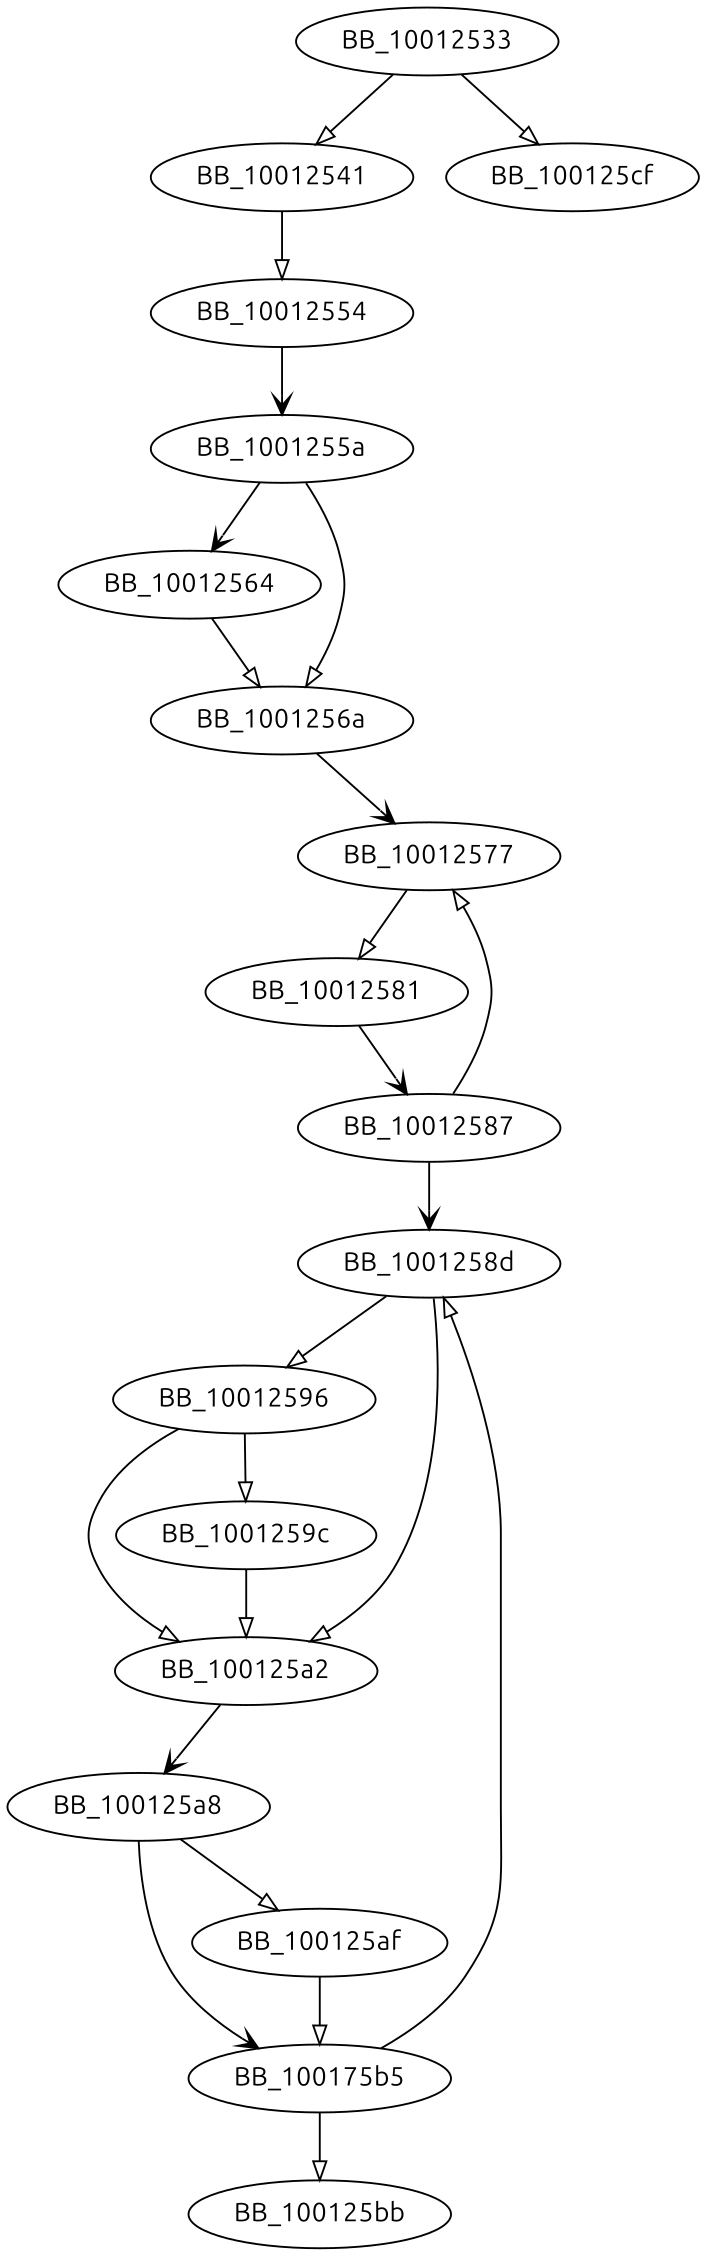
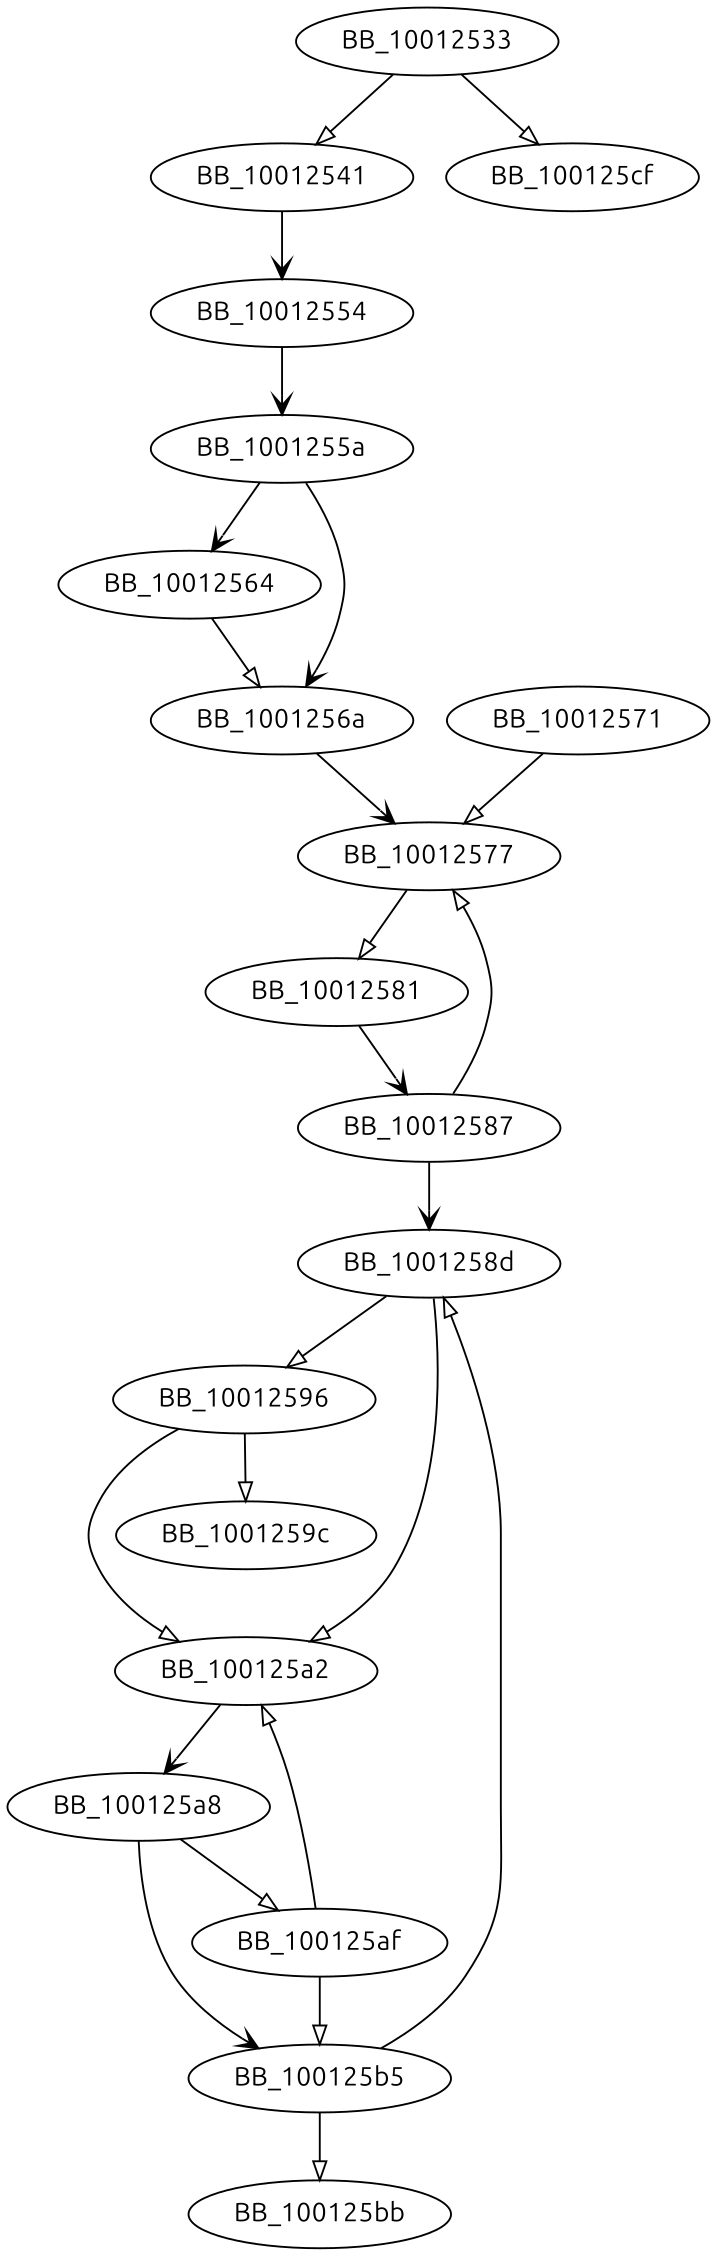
(282, 236) -> (282, 236)
(344, 575) -> (344, 575)
none -> (578, 720)
(246, 1594) -> (298, 1814)
(320, 2078) -> (320, 2078)
